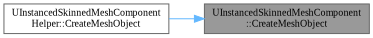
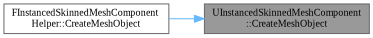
(86, 19) -> (86, 19)
